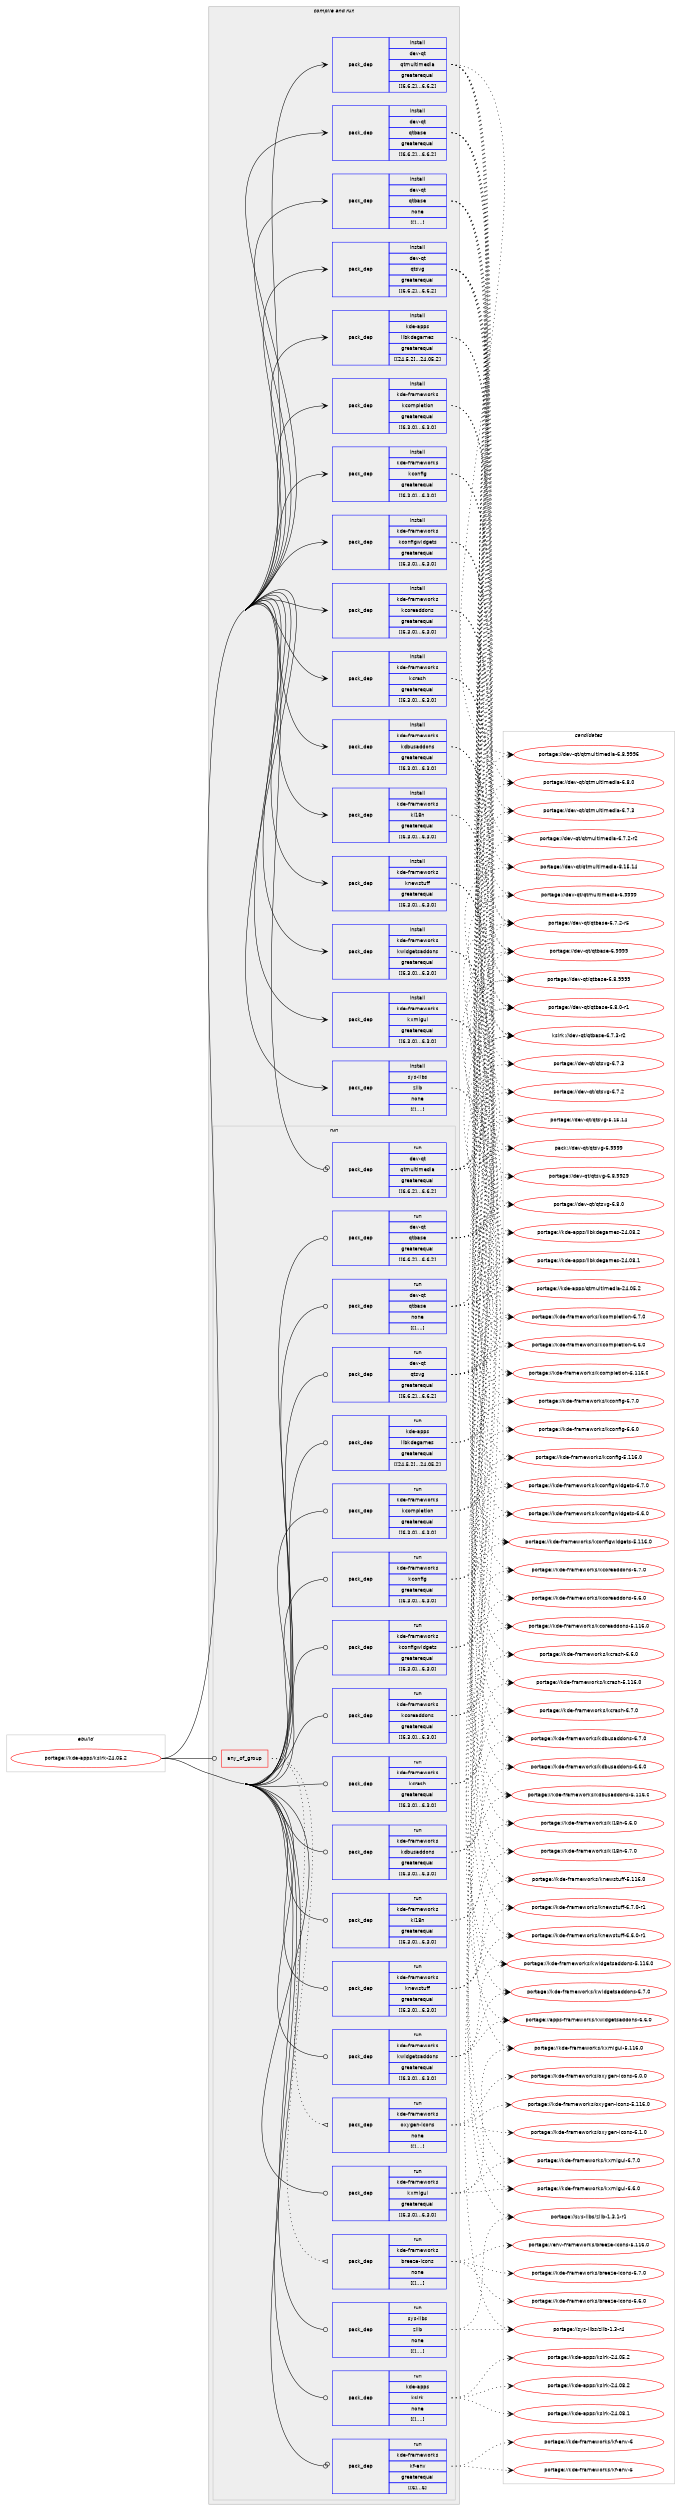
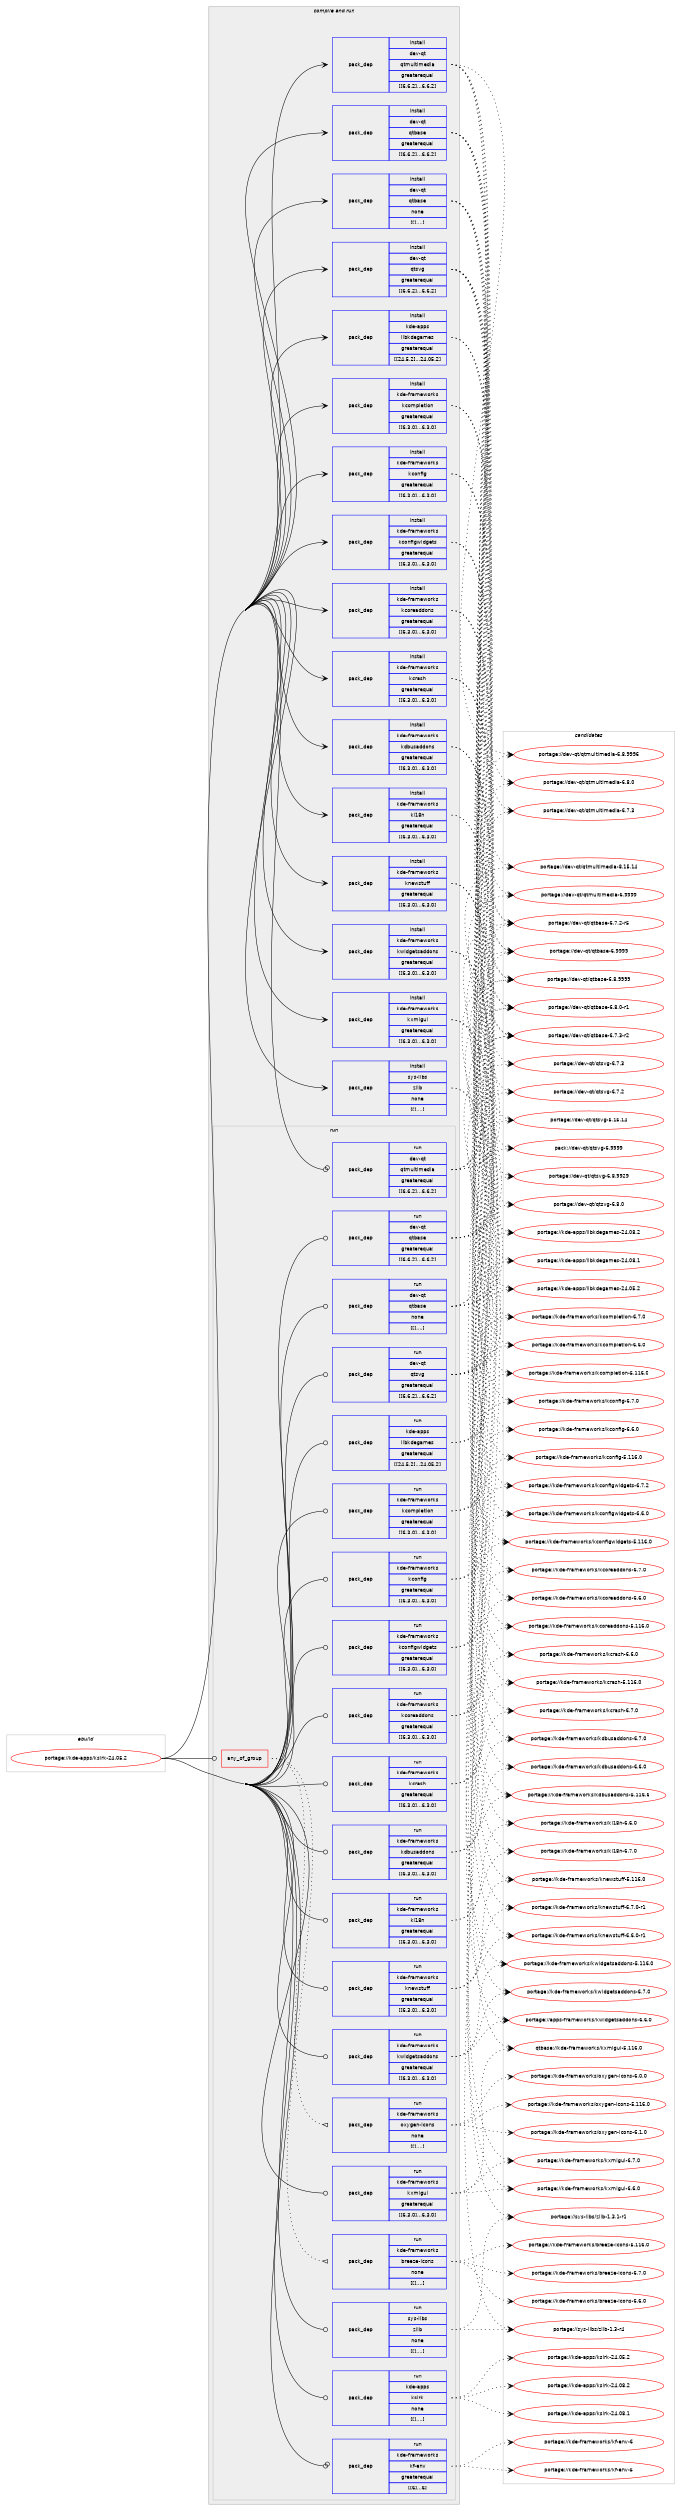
(589, 839) -> none
(589, 1036) -> (589, 1036)
(589, 1289) -> (589, 1289)
(589, 1486) -> (589, 1486)
(589, 1795) -> (589, 1795)
(589, 2048) -> (589, 2048)
(589, 2245) -> (589, 2245)
